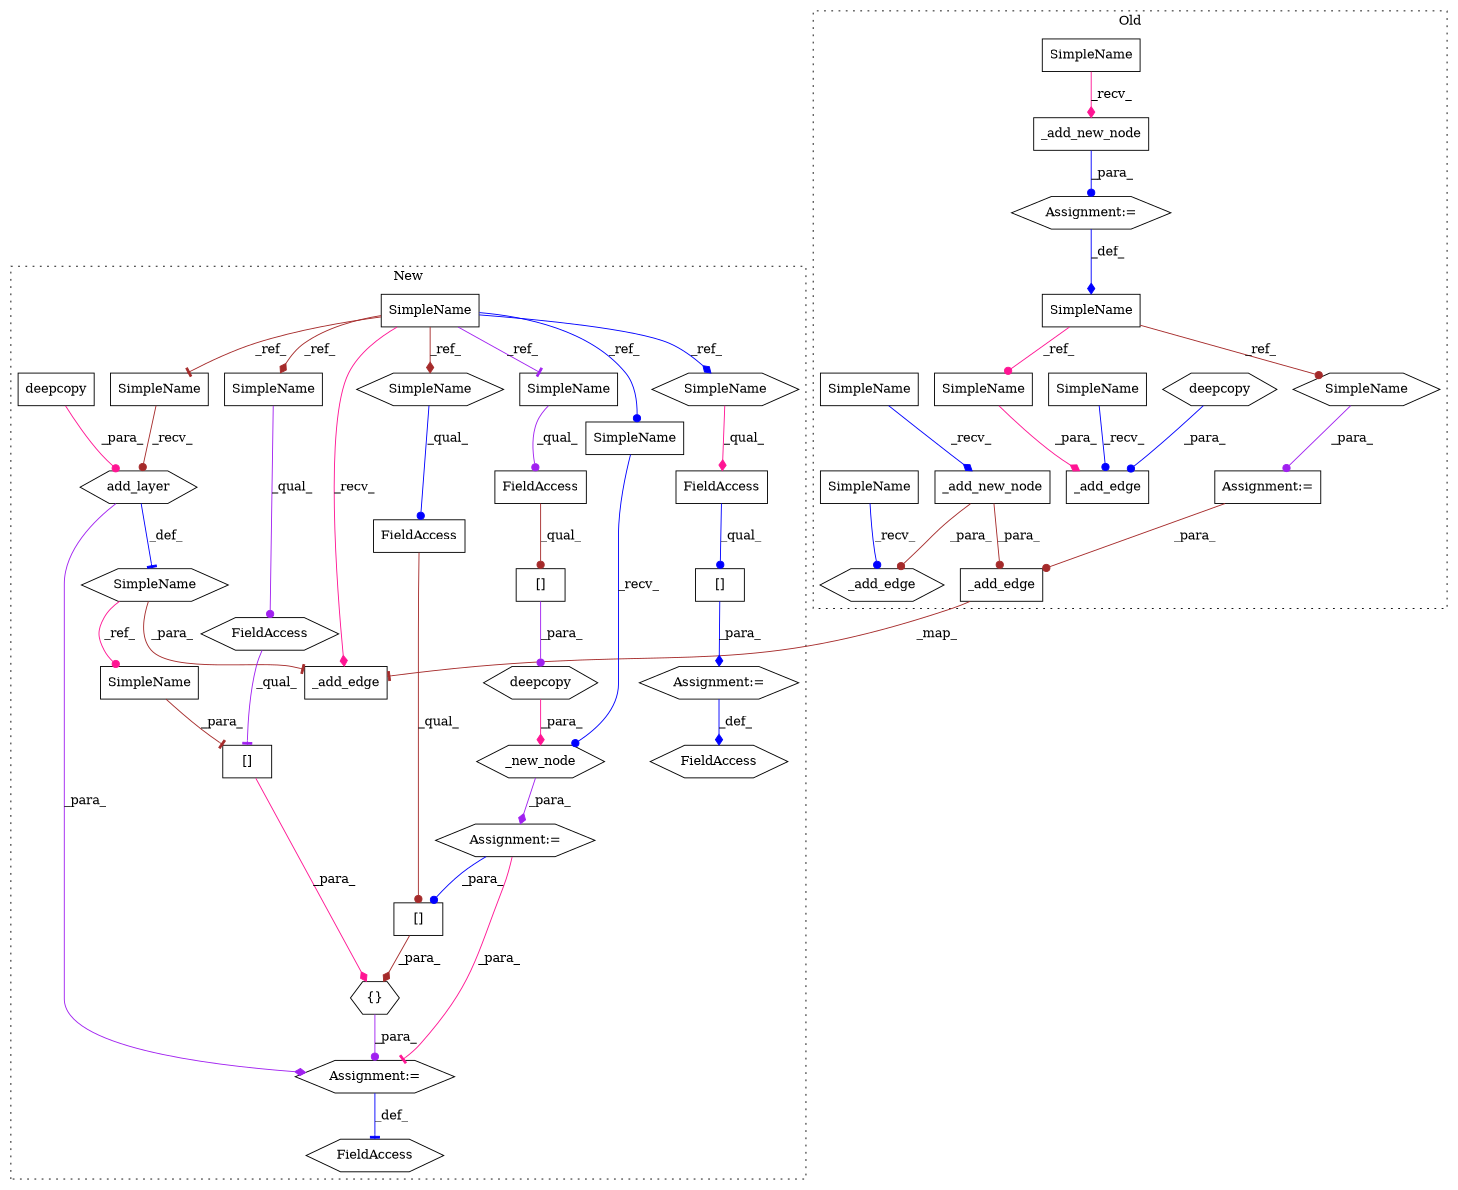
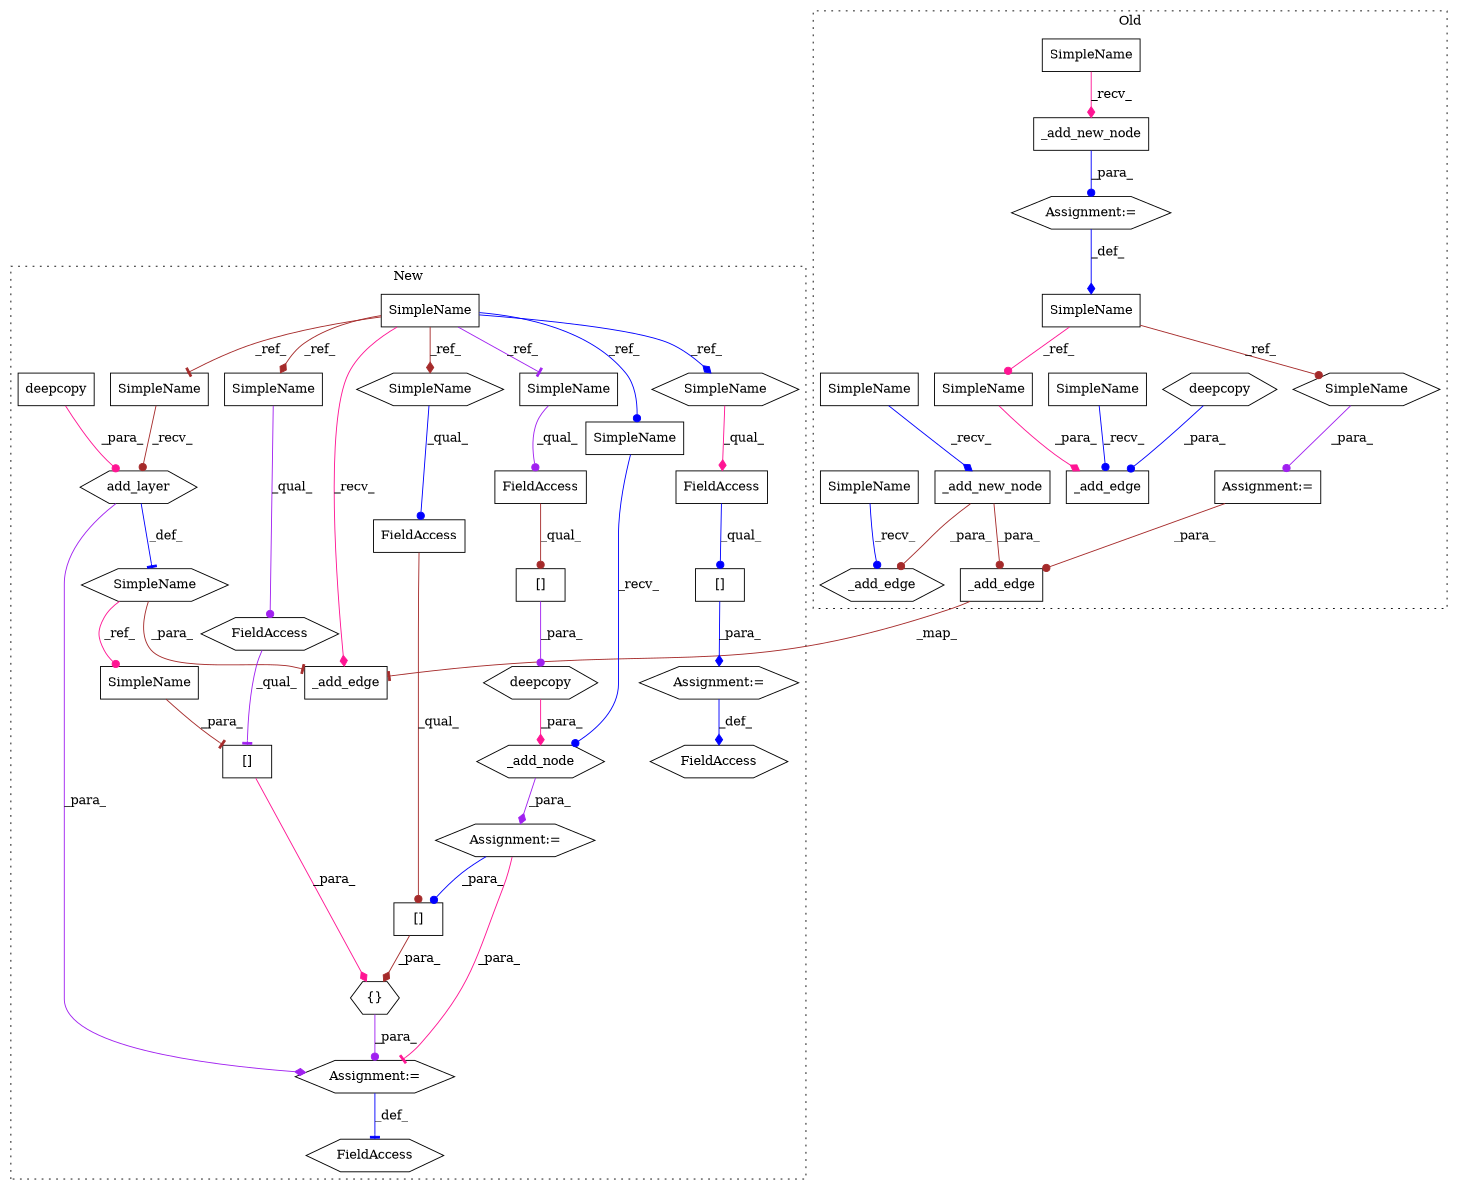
(541, 762) -> (541, 762)
